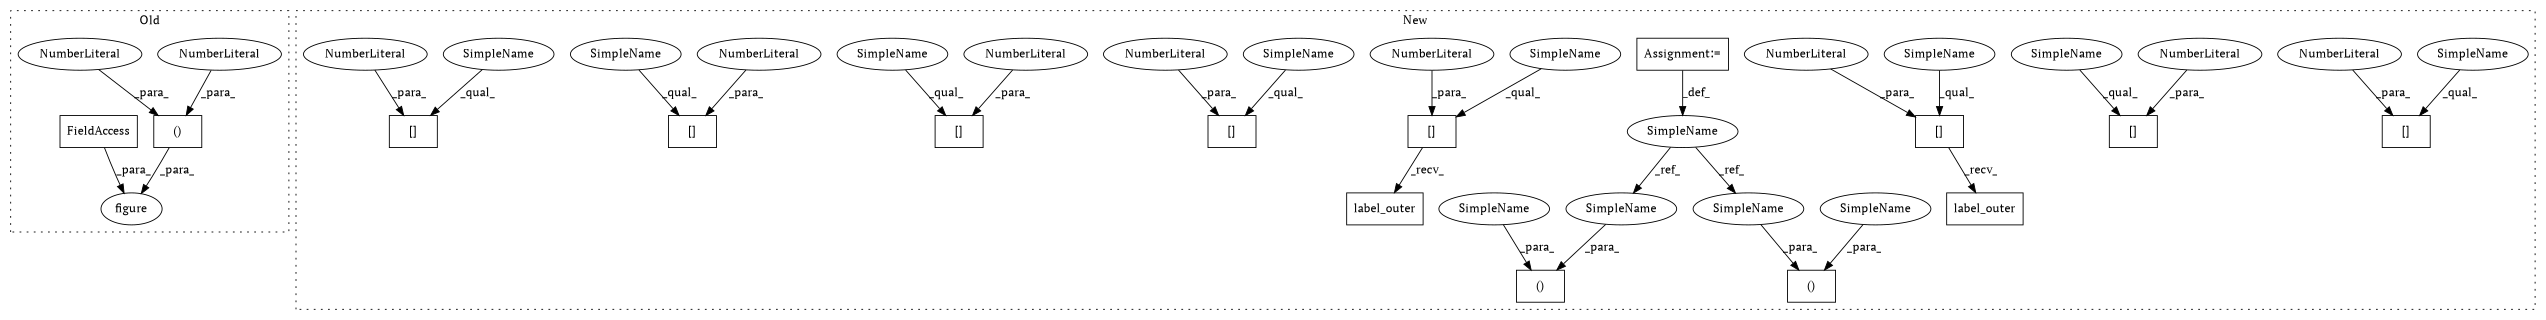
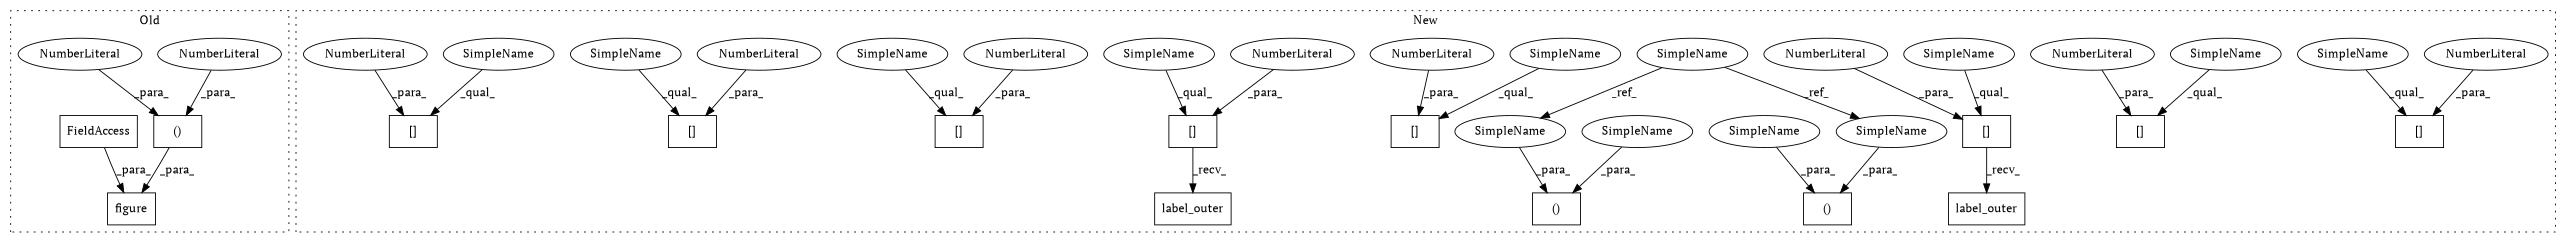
(1683, 54) -> none
(132, 209) -> (132, 209)
